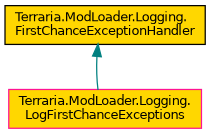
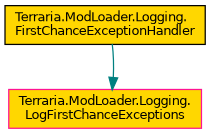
(97, 73) -> (113, 61)
